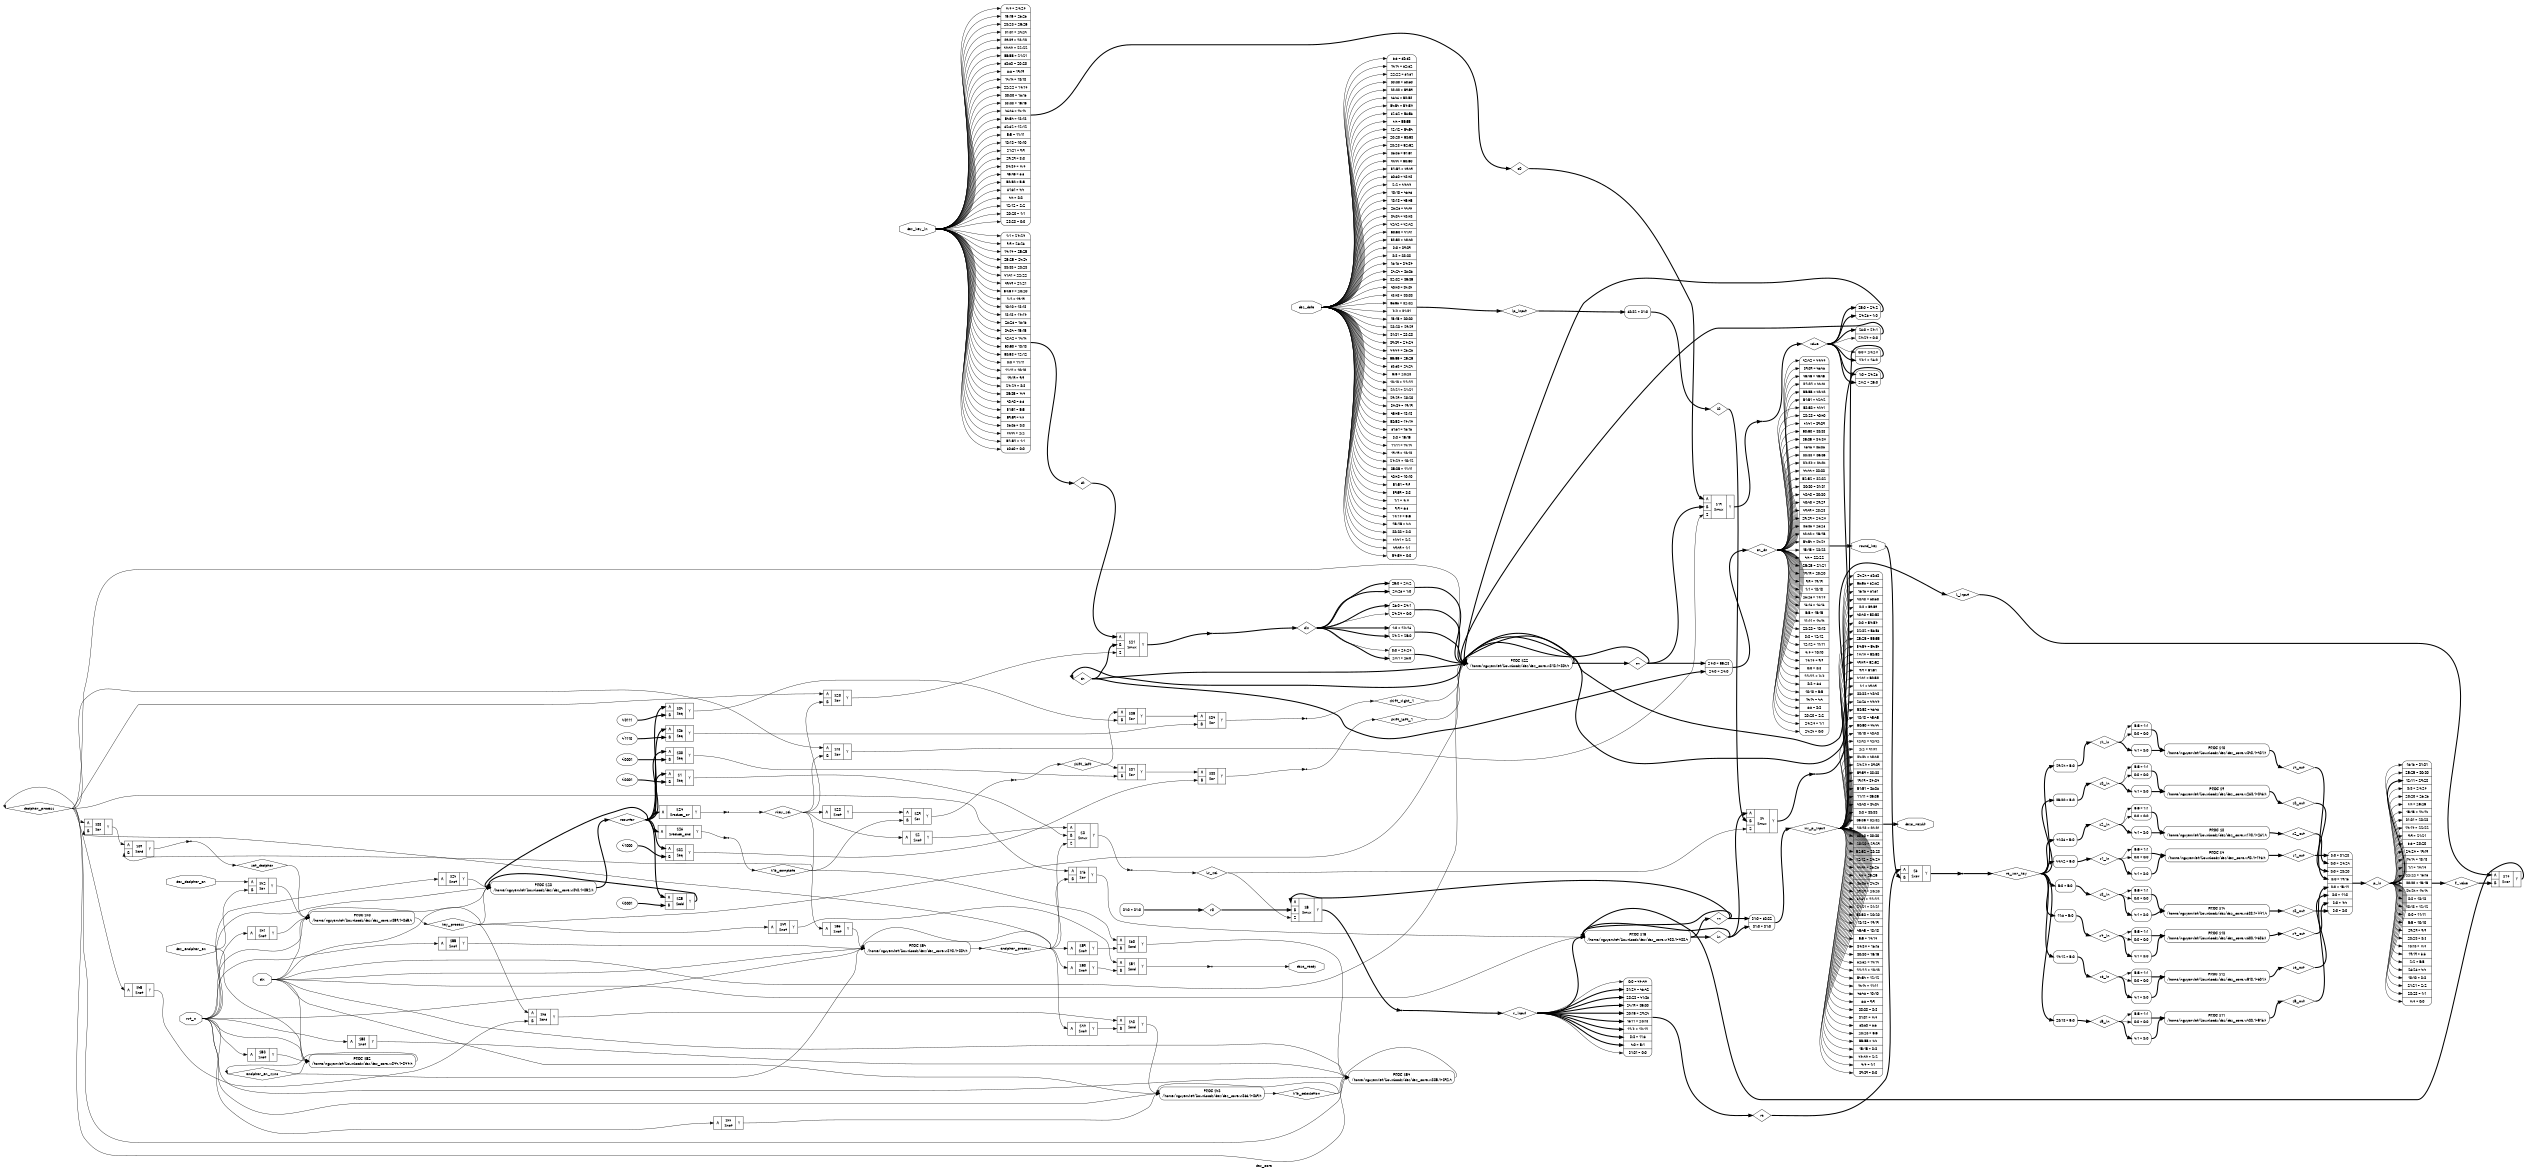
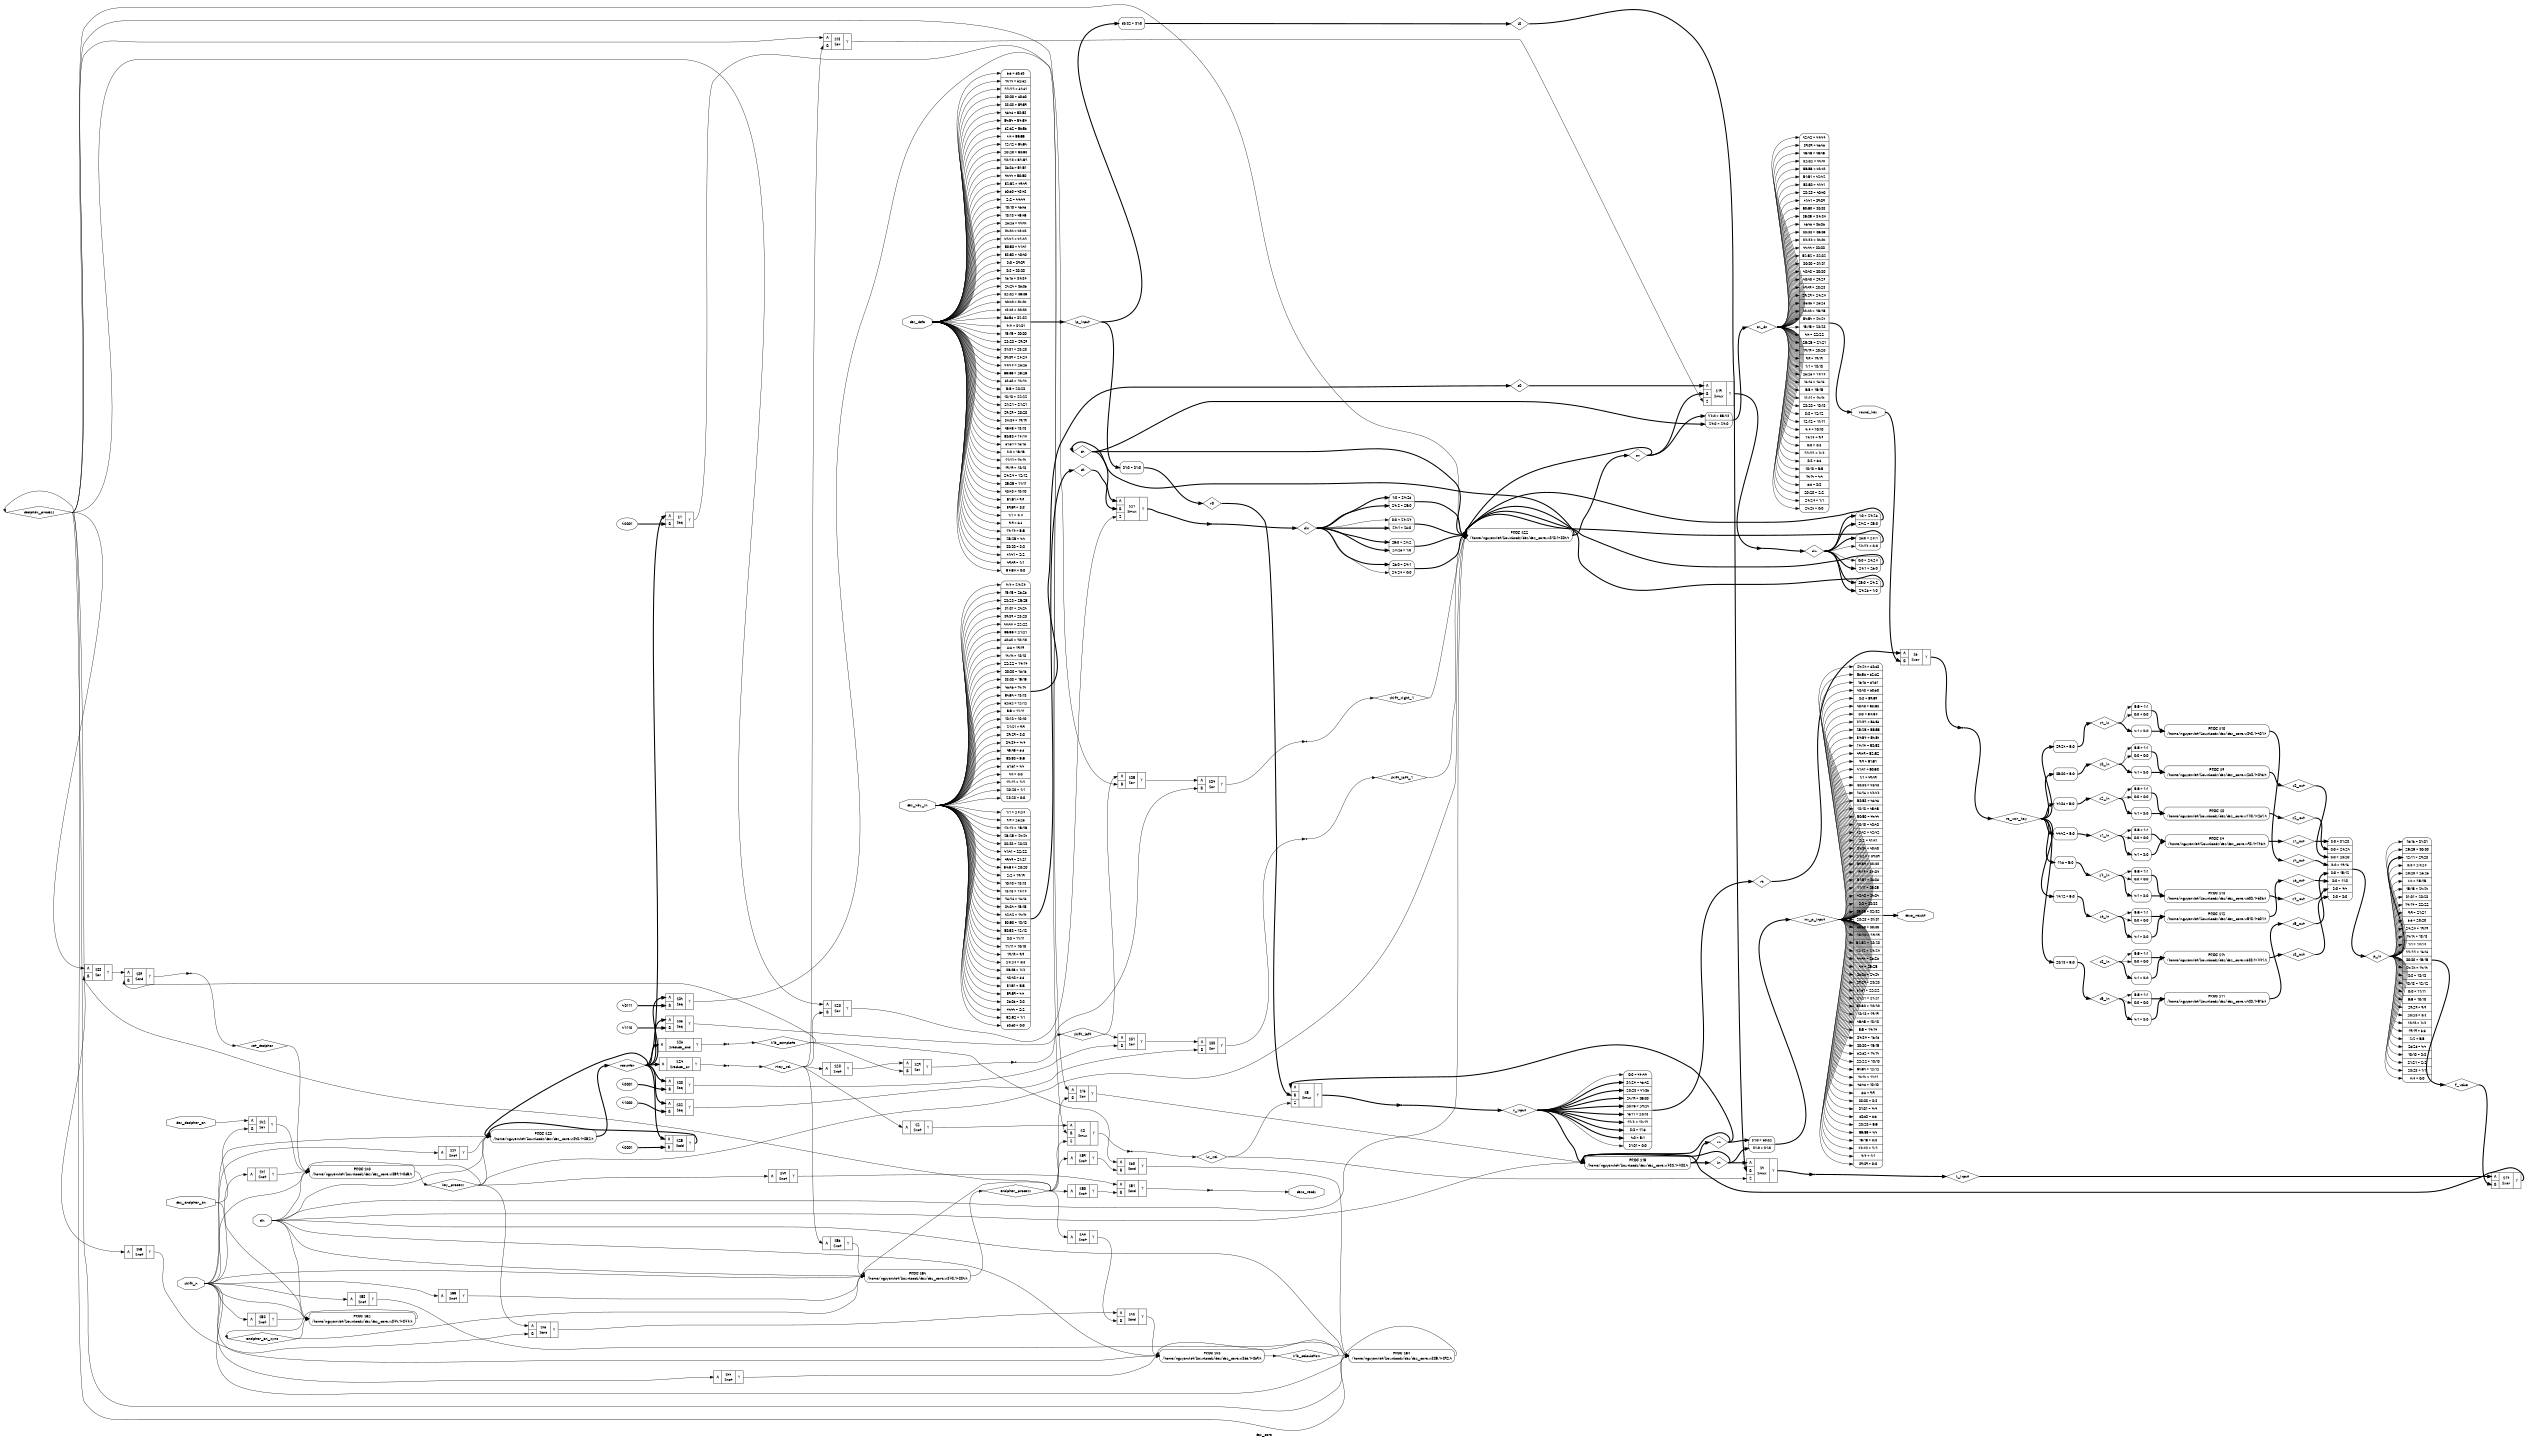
(1814, 344) -> (1814, 551)
none -> (1111, 393)
(1402, 461) -> (1016, 476)
(2065, 886) -> none
(191, 1019) -> (191, 1284)
